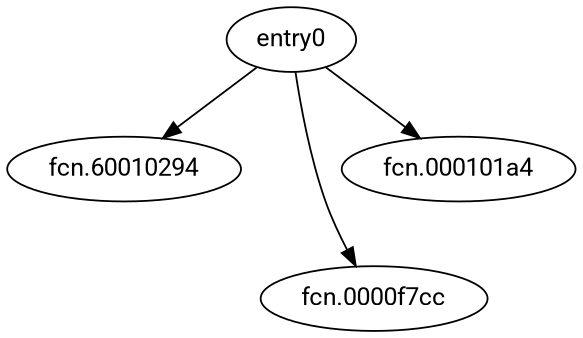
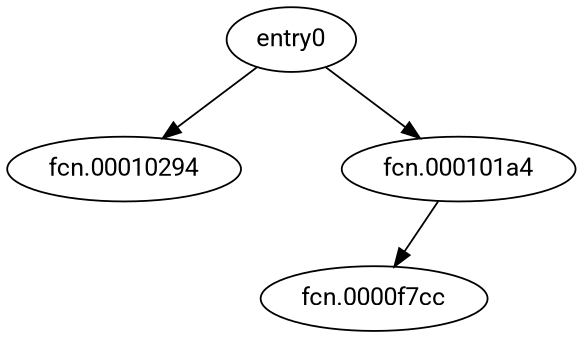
(314, 163) -> (421, 226)
(124, 169) -> (124, 169)
